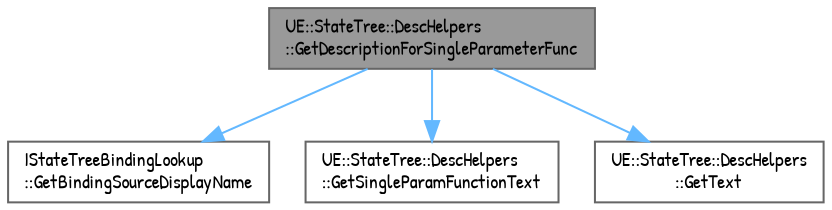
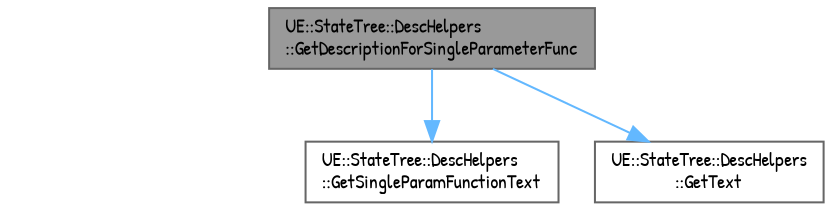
(139, 172) -> none
